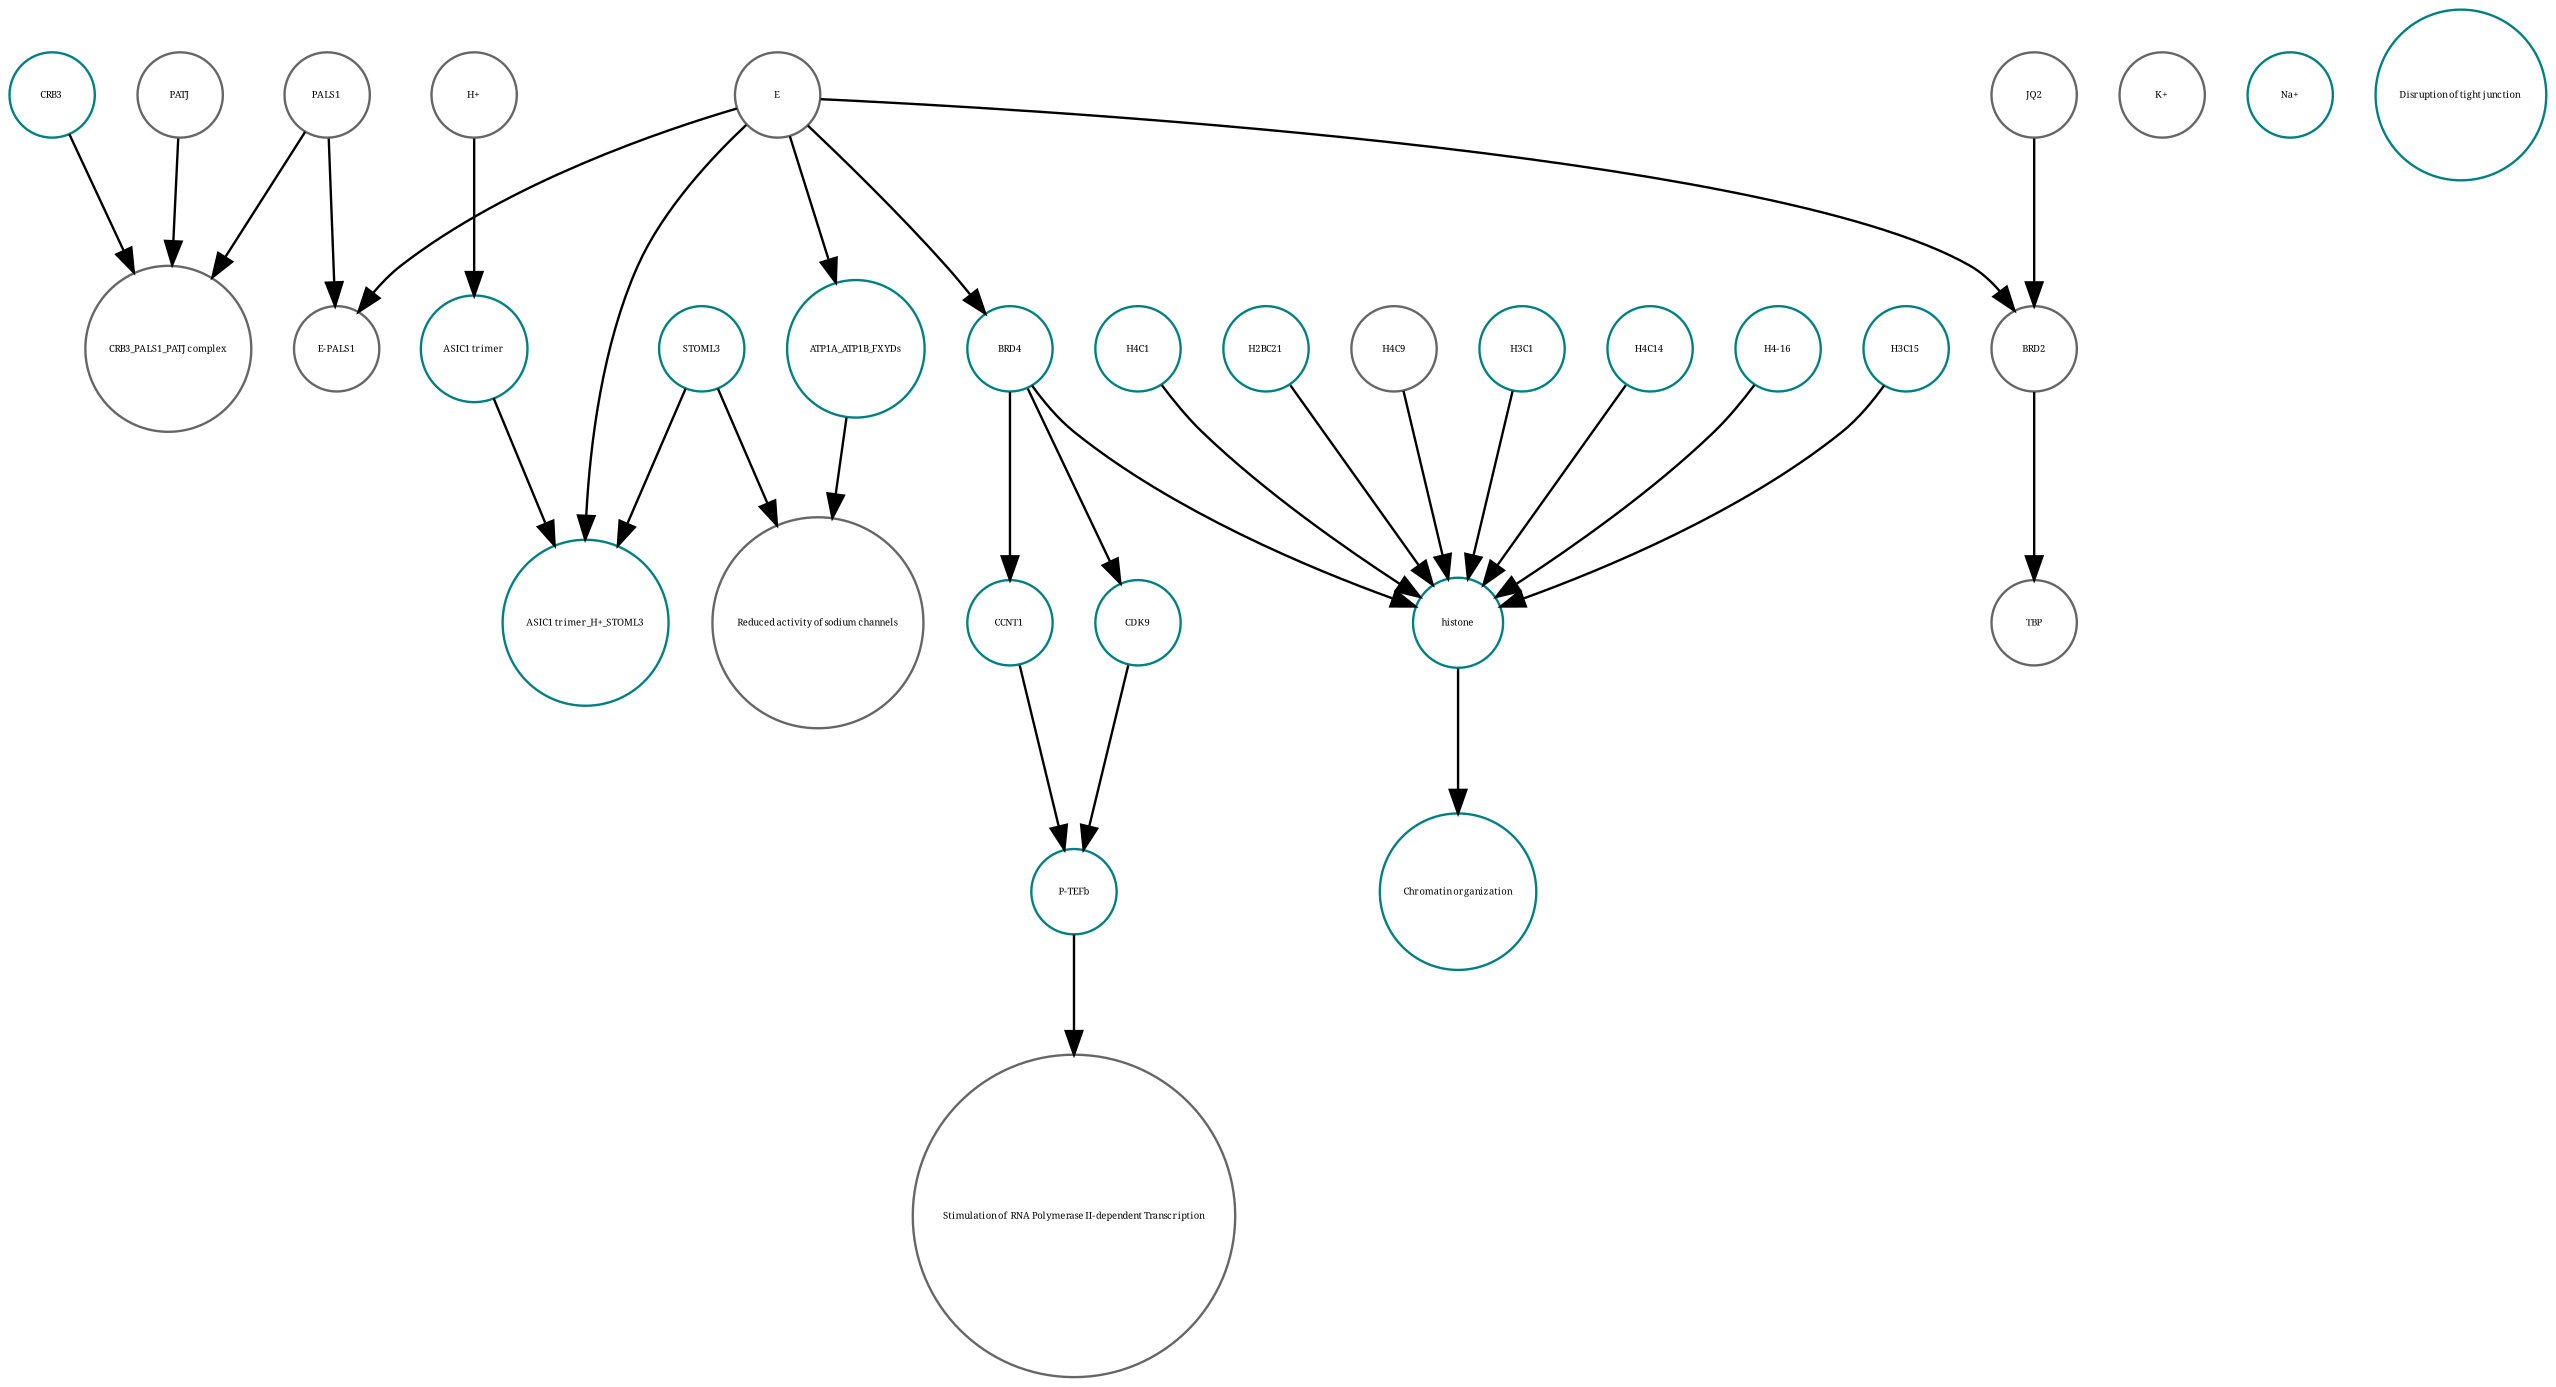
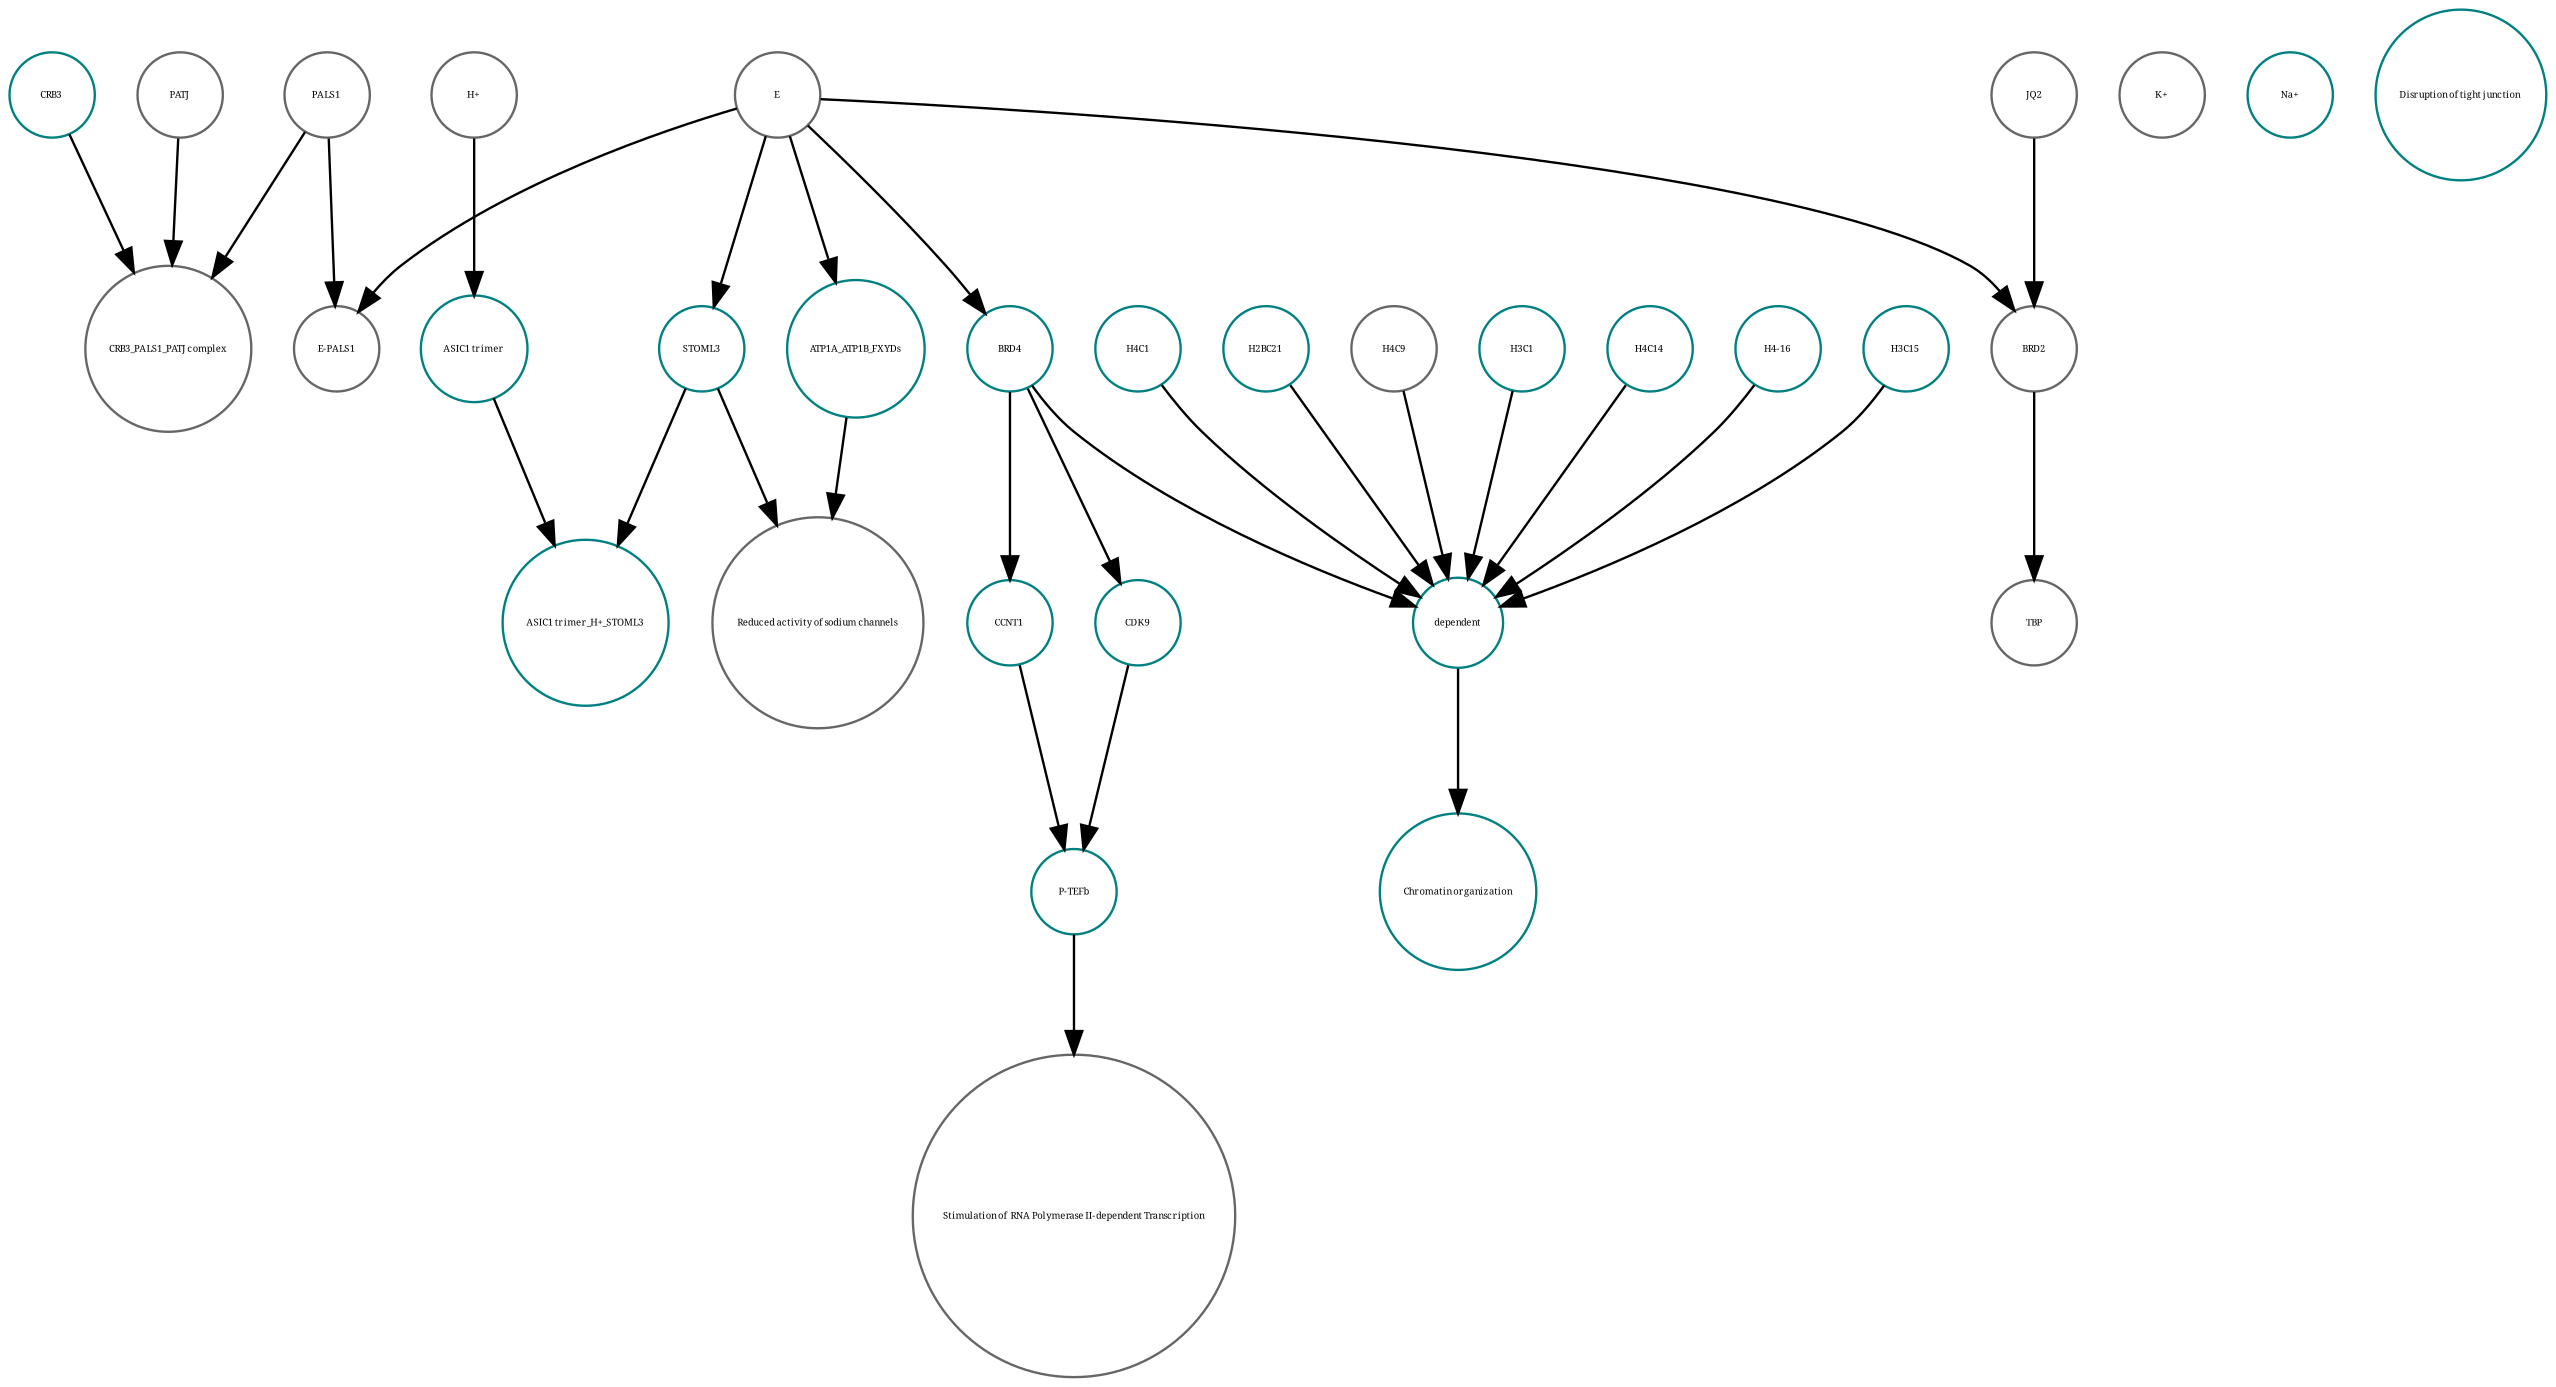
(624, 302) -> (743, 210)
(1458, 623) -> (1458, 623)
